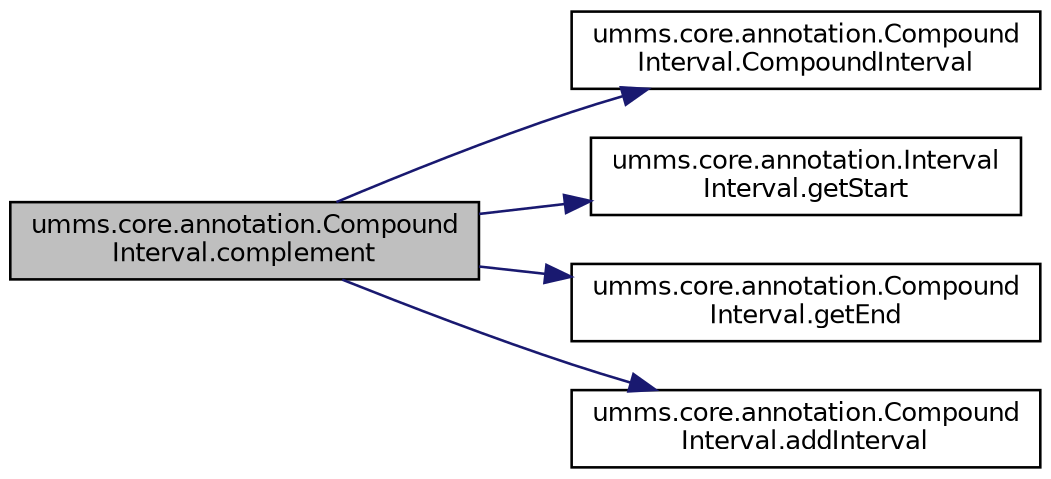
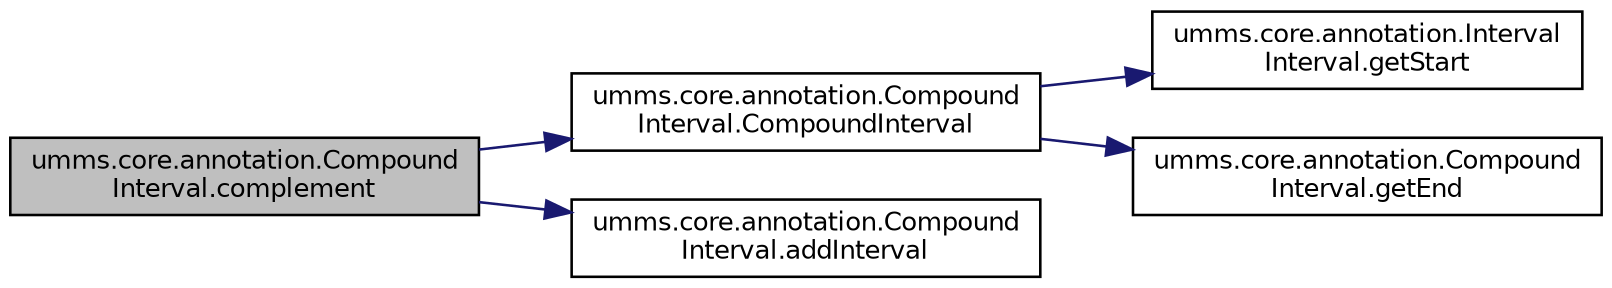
(522, 209) -> (1083, 81)
(512, 270) -> (1073, 143)
